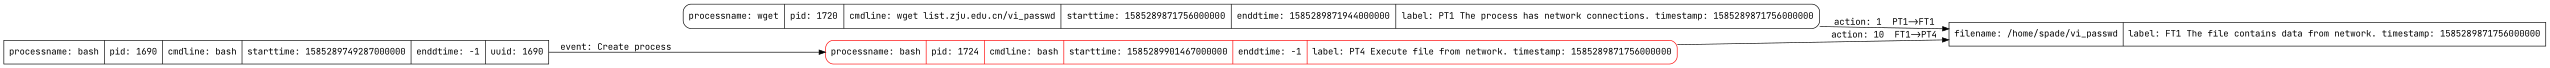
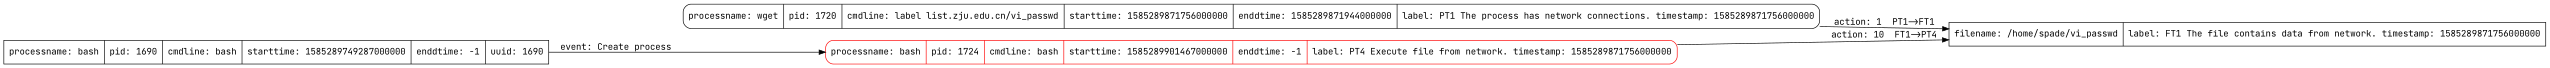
(952, 16) -> (953, 16)
